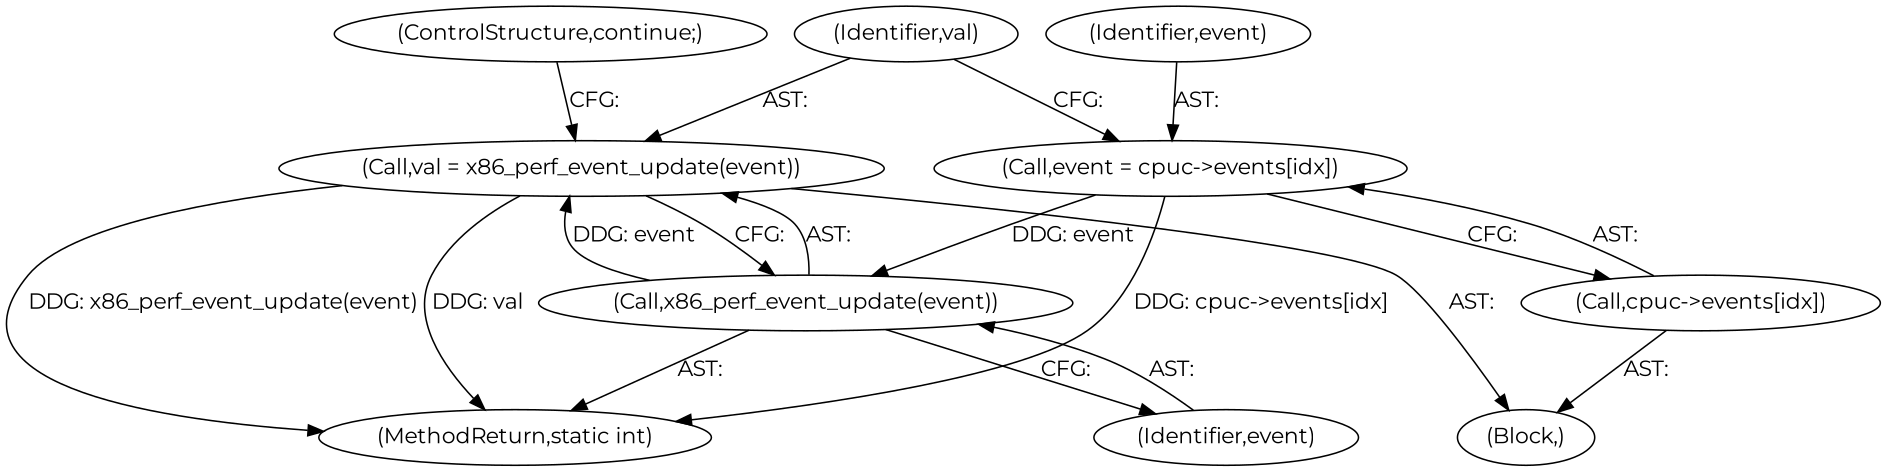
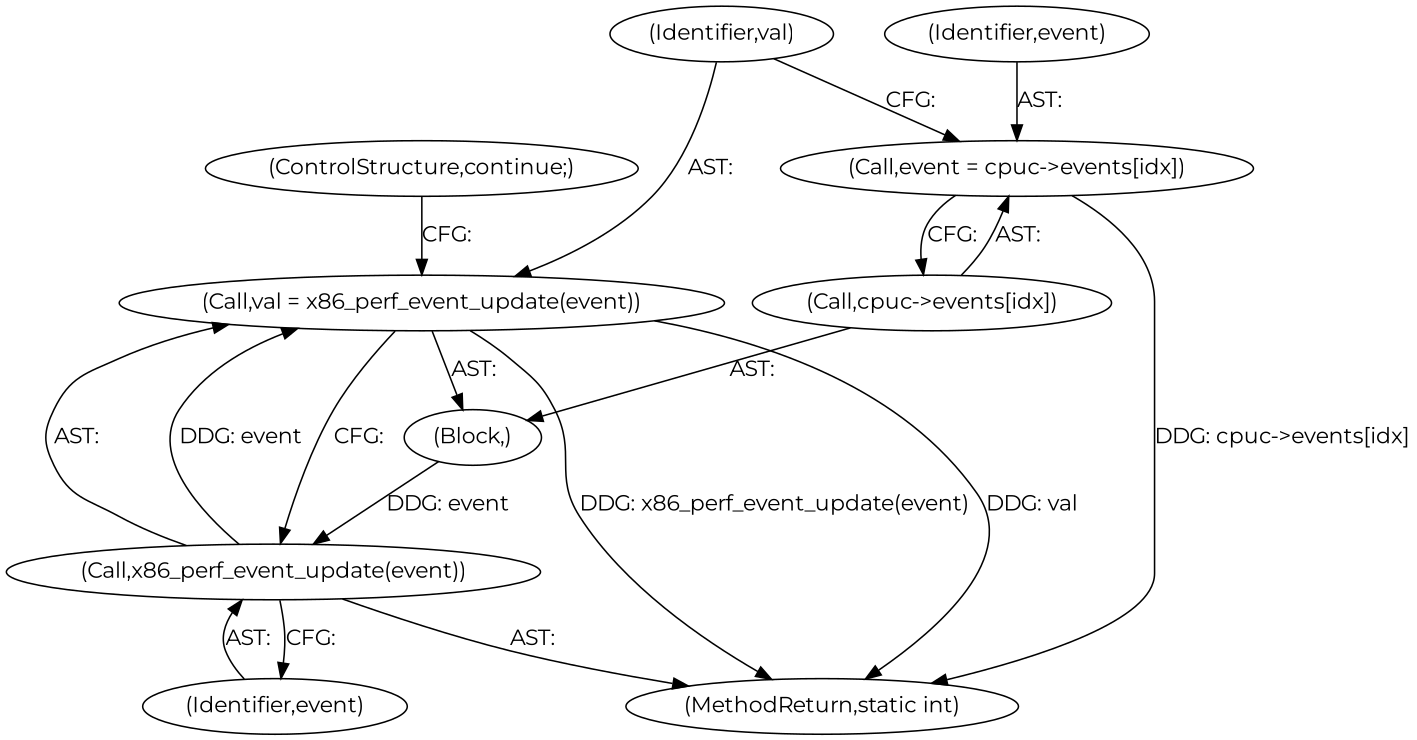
(991, 232) -> (383, 499)
